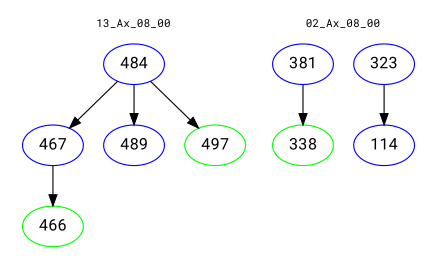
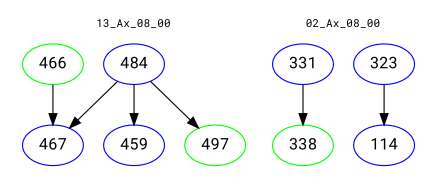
(303, 64) -> (303, 64)
(134, 145) -> (134, 145)
(53, 180) -> (53, 99)
